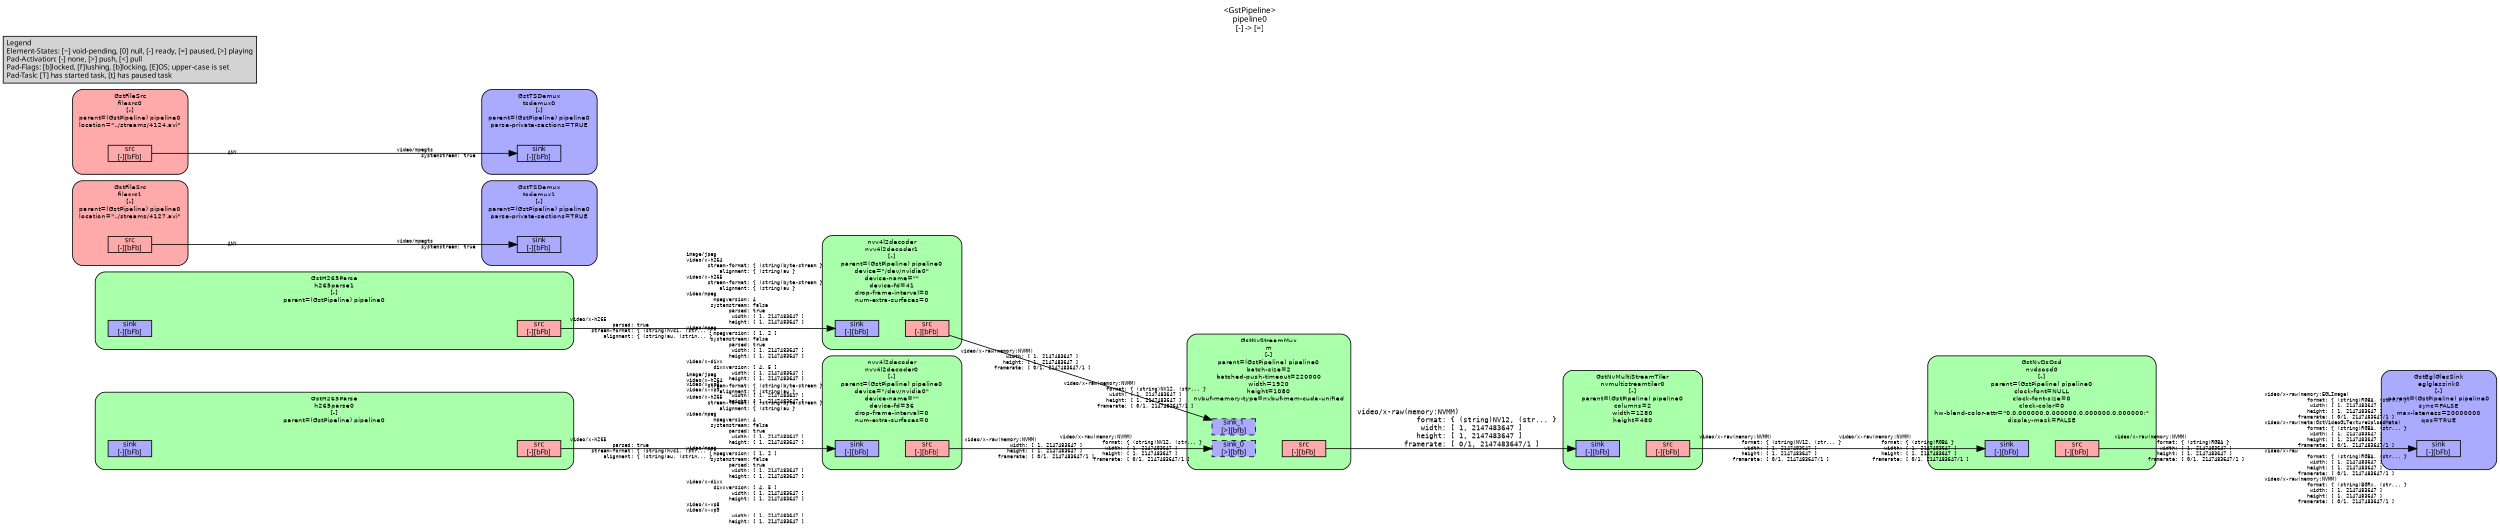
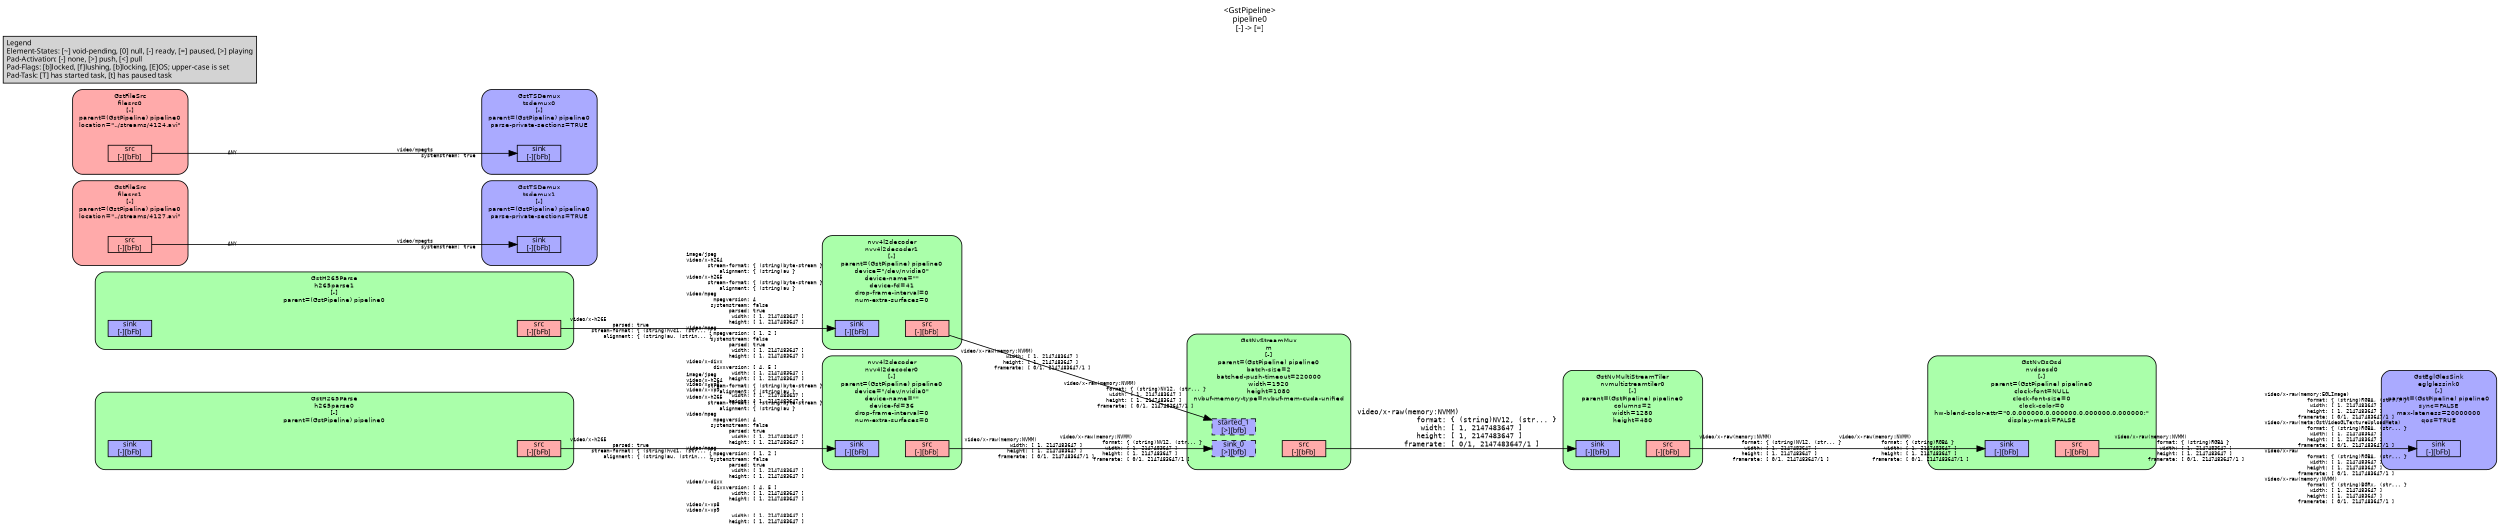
(1234, 427) -> (1234, 427)
